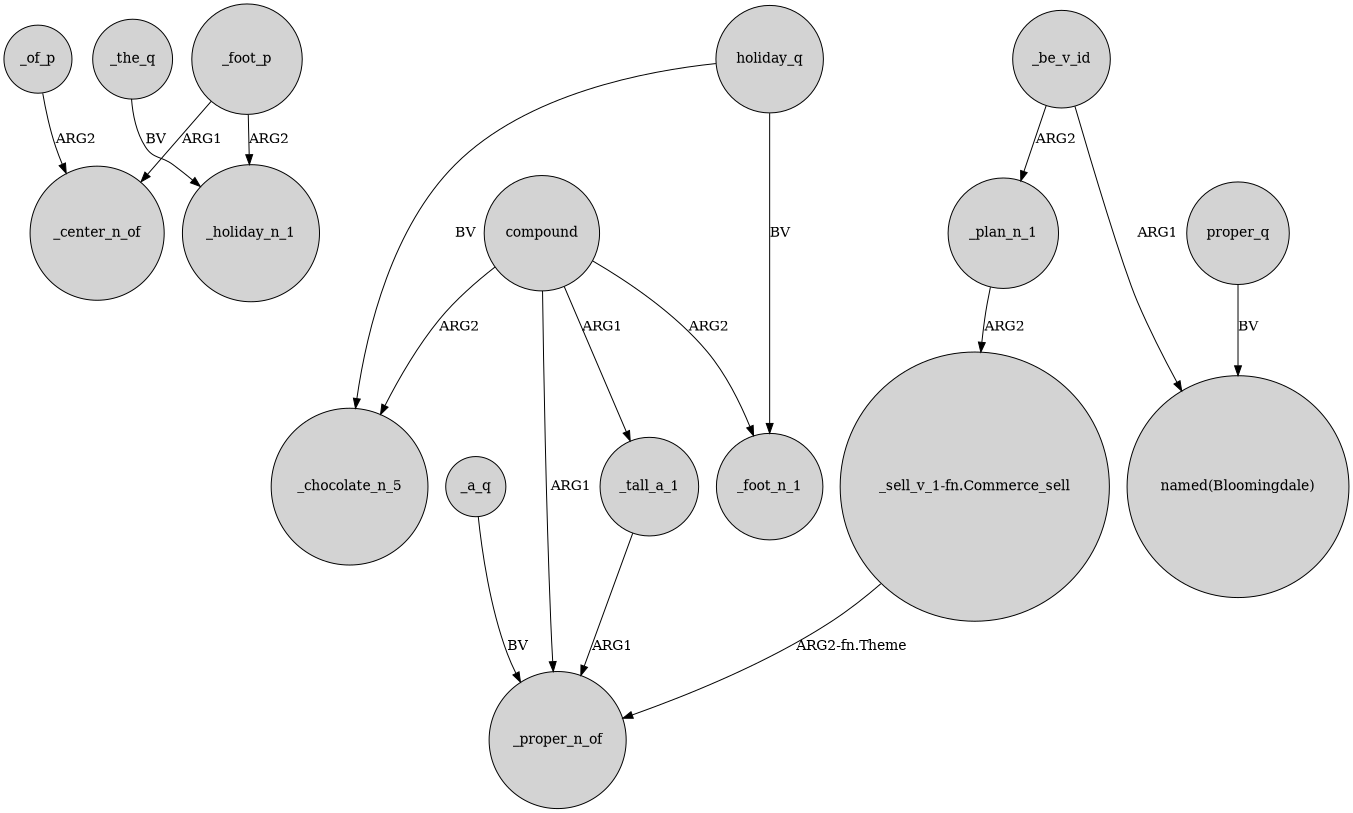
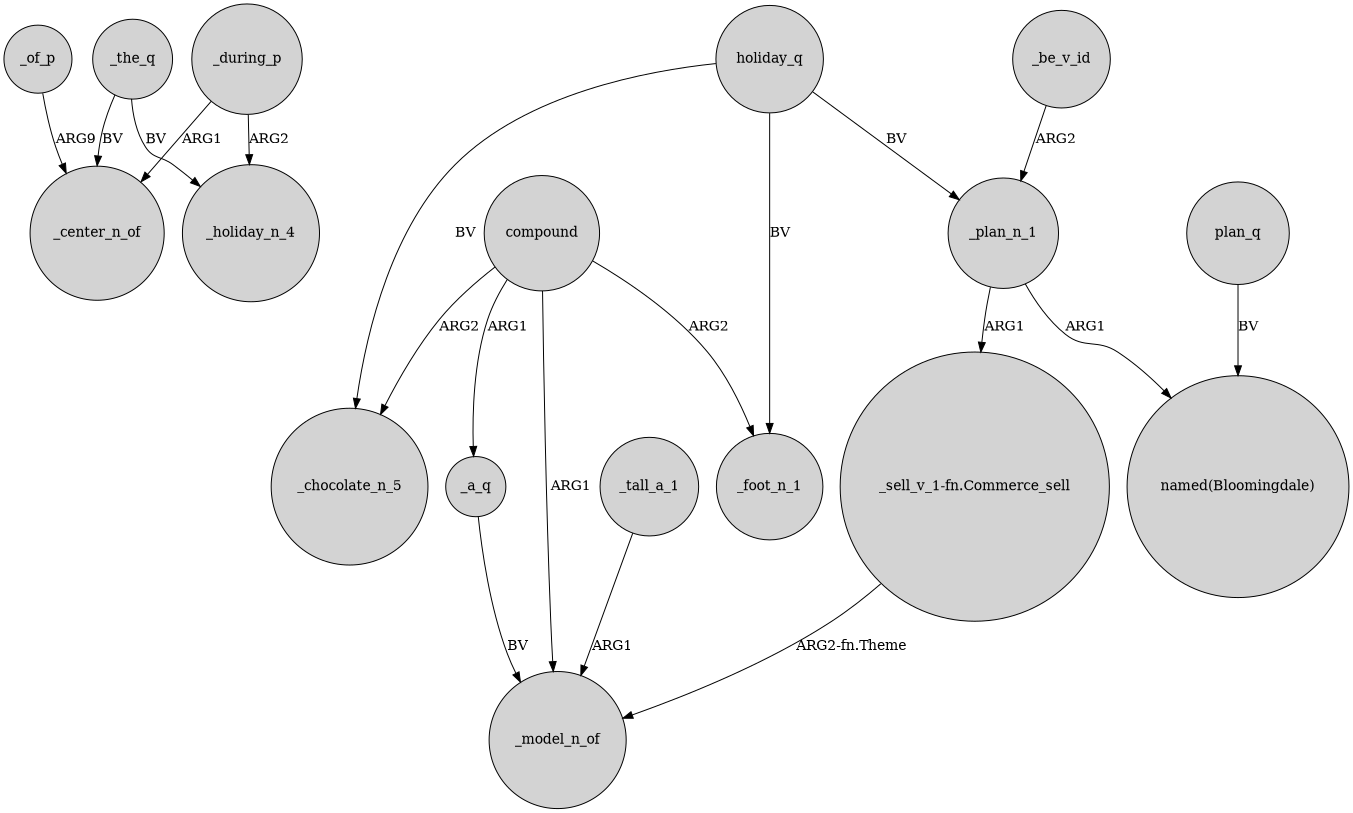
(247, 59) -> (247, 59)
none -> (104, 125)
(76, 140) -> (76, 140)
none -> (882, 143)
(251, 233) -> (251, 233)
(1238, 233) -> (1238, 233)
(1118, 247) -> (1089, 344)
(1005, 327) -> (1005, 327)
(595, 359) -> (478, 360)
(558, 740) -> (558, 740)
